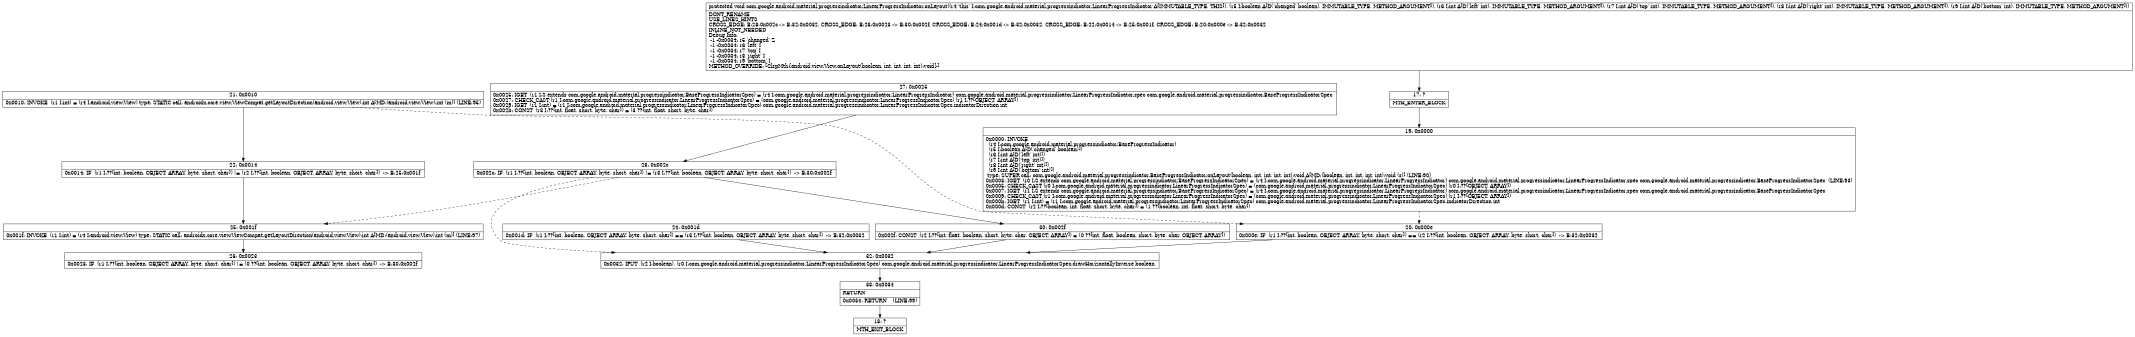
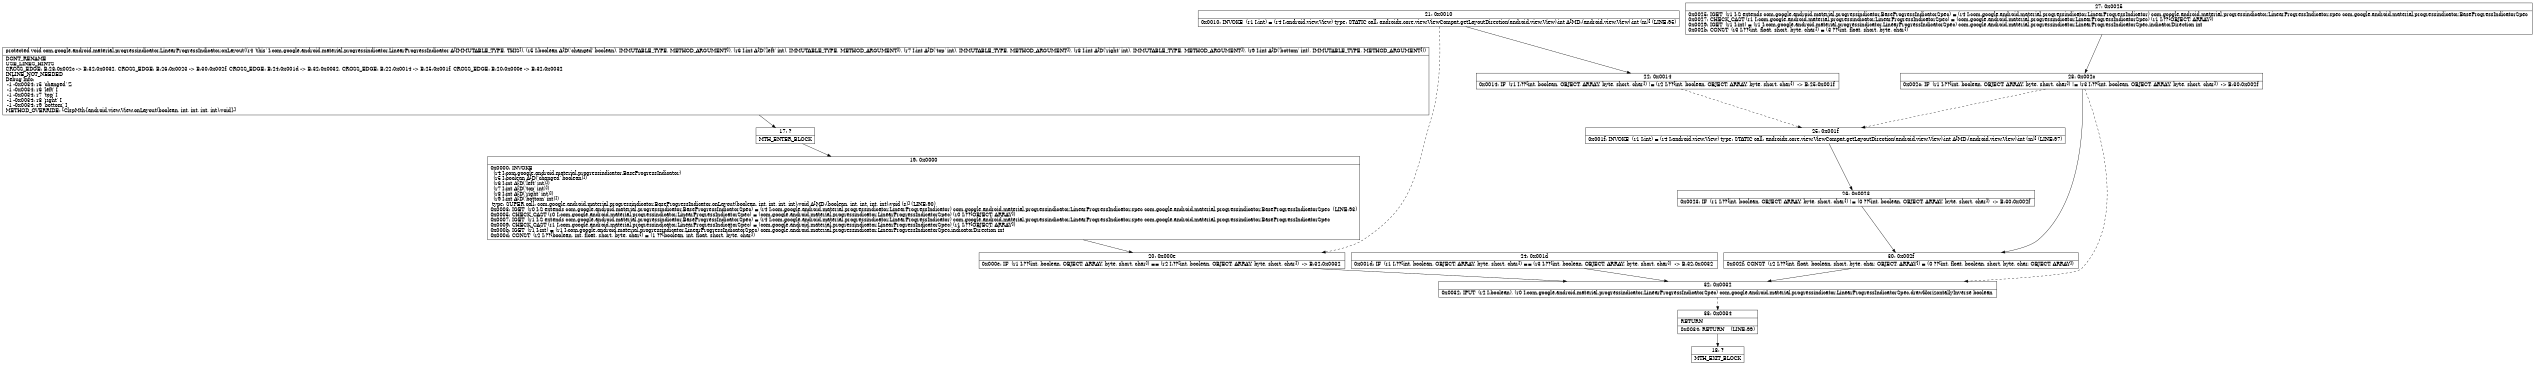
(243, 199) -> (1740, 108)
(1419, 216) -> (1106, 246)
none -> (1878, 228)
(880, 273) -> (1718, 302)
